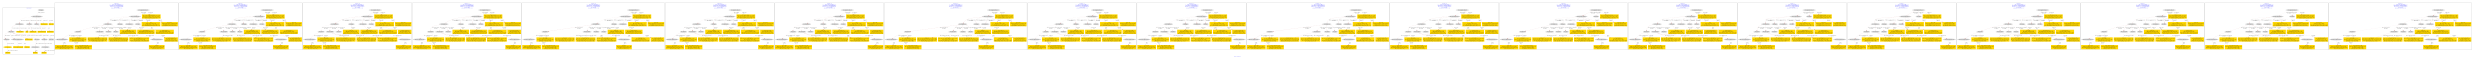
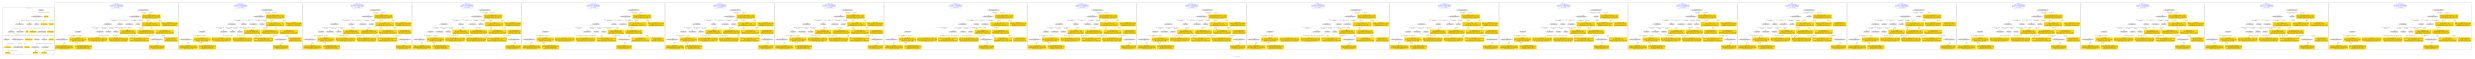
none -> (46, 17)
(20, 32) -> (20, 32)
(42, 32) -> (42, 32)
(51, 39) -> (51, 39)
(18, 47) -> (18, 47)
